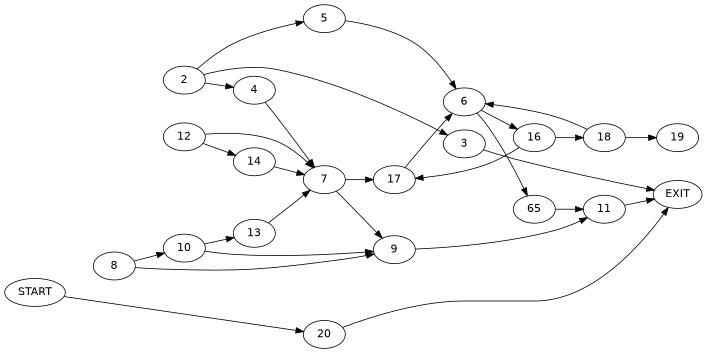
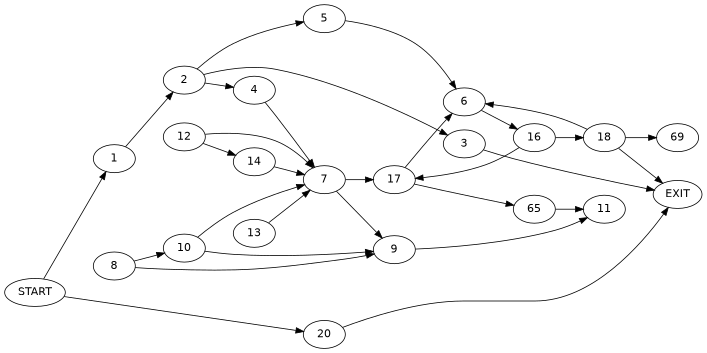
(678, 138) -> (678, 138)
(503, 149) -> (460, 194)
none -> (114, 159)
(636, 203) -> (637, 163)
(215, 242) -> (245, 207)
